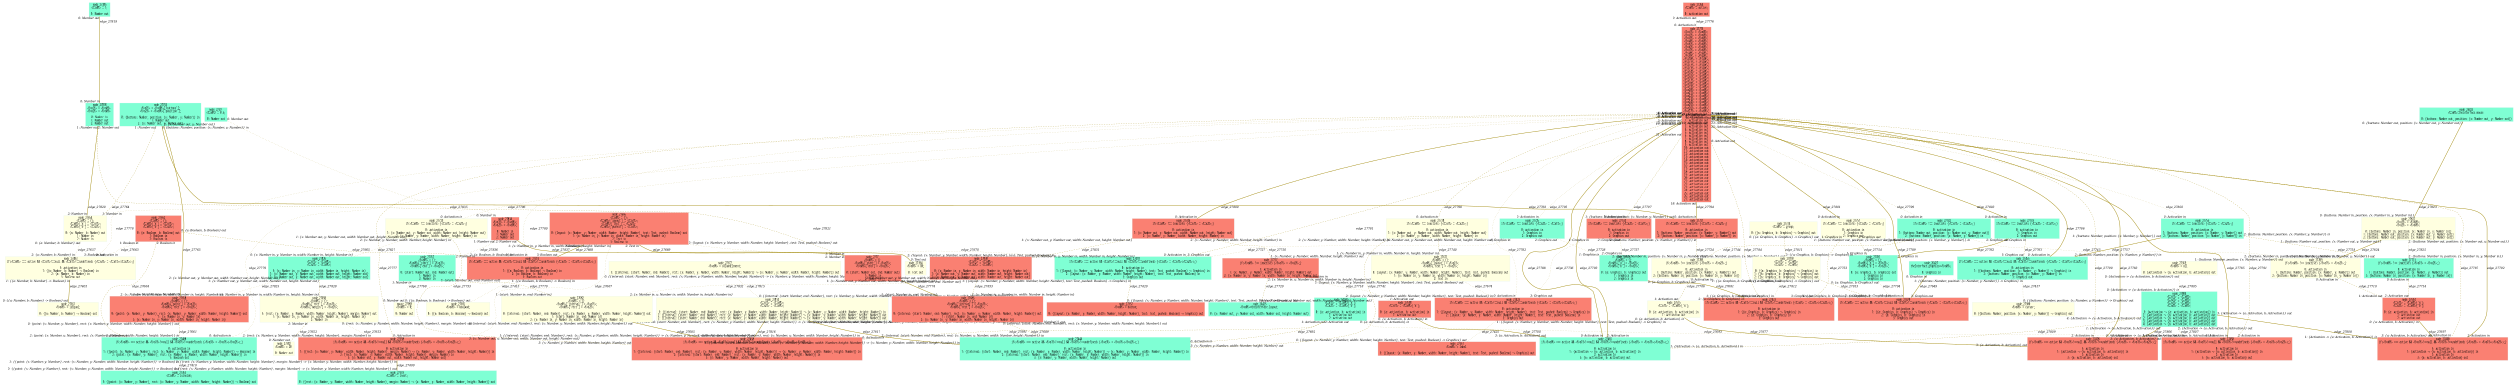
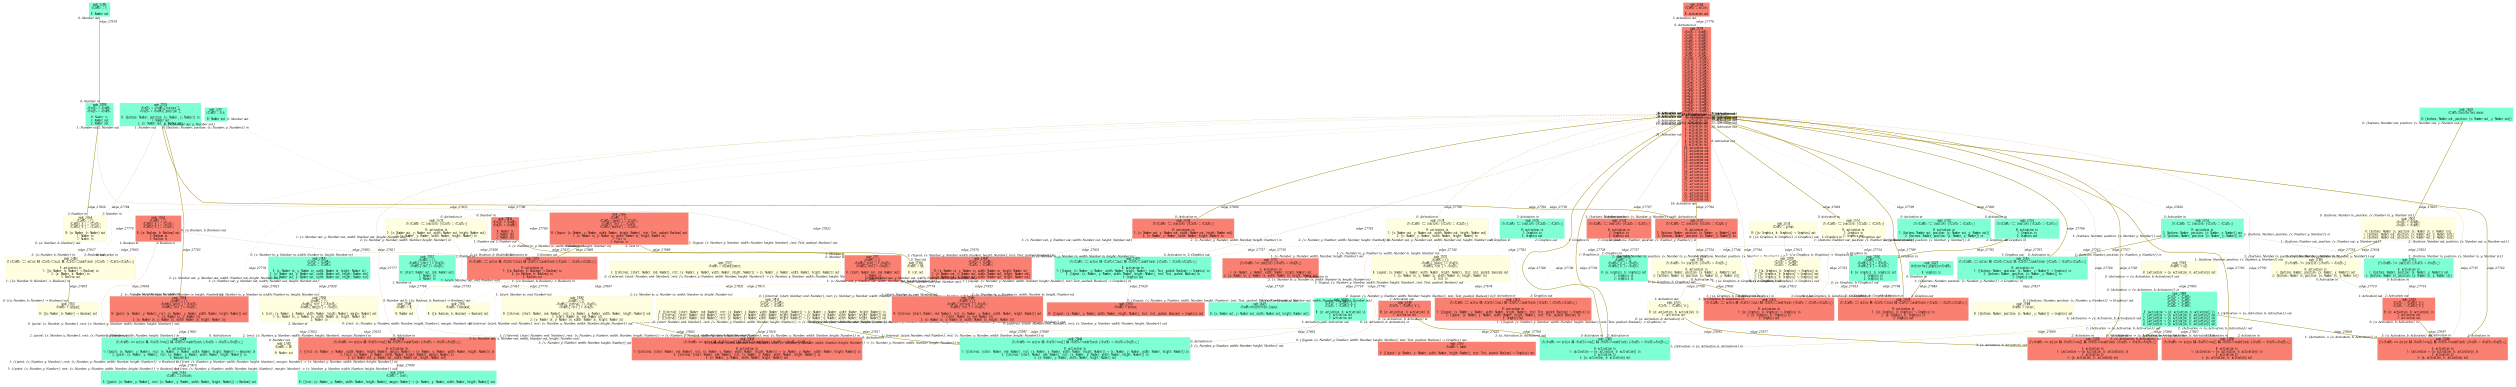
(404, 309) -> (404, 309)
